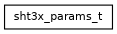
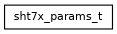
(59, 17) -> (59, 17)
